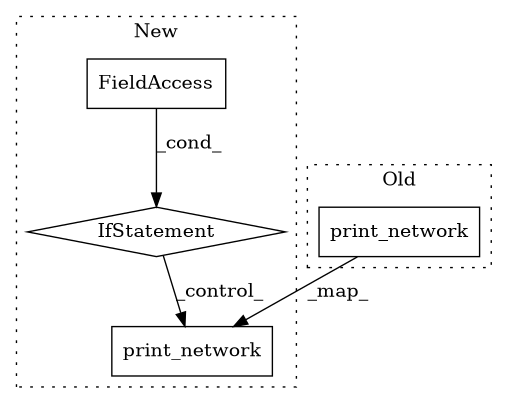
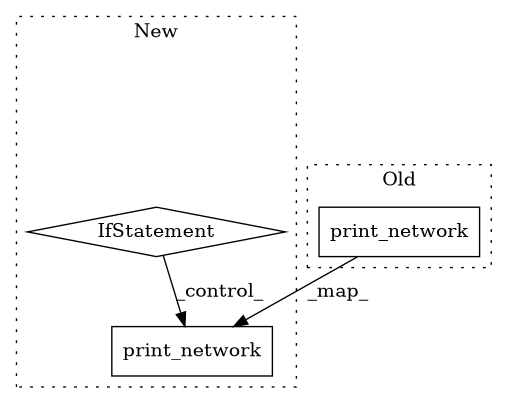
(156, 84) -> none
